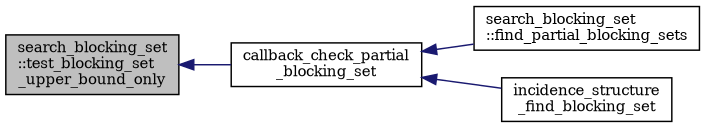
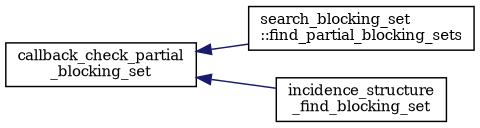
(92, 65) -> none
